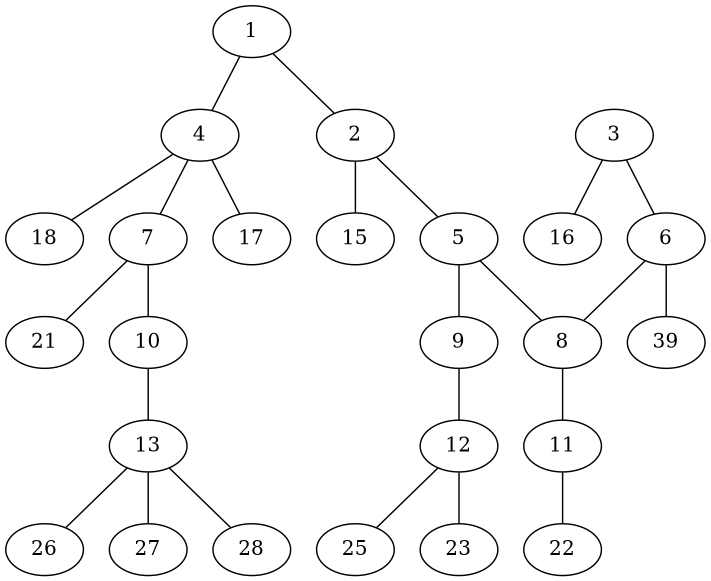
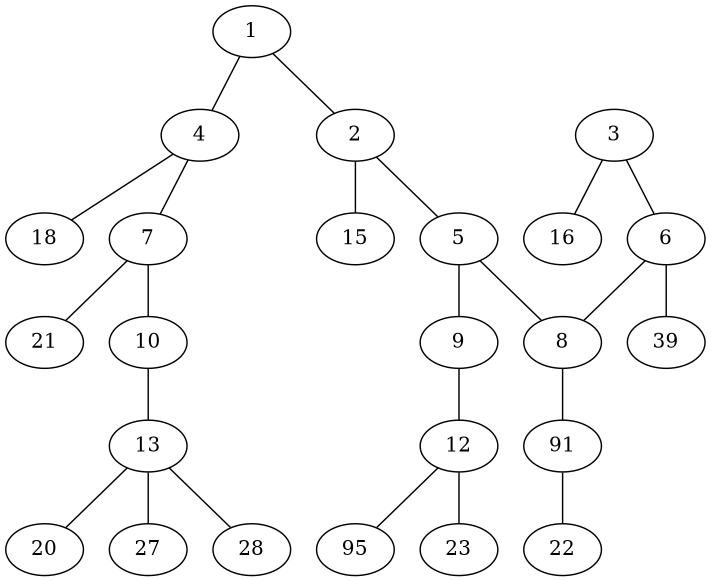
(252, 239) -> none
(563, 446) -> (563, 446)
(45, 550) -> (45, 550)
(355, 550) -> (355, 550)
